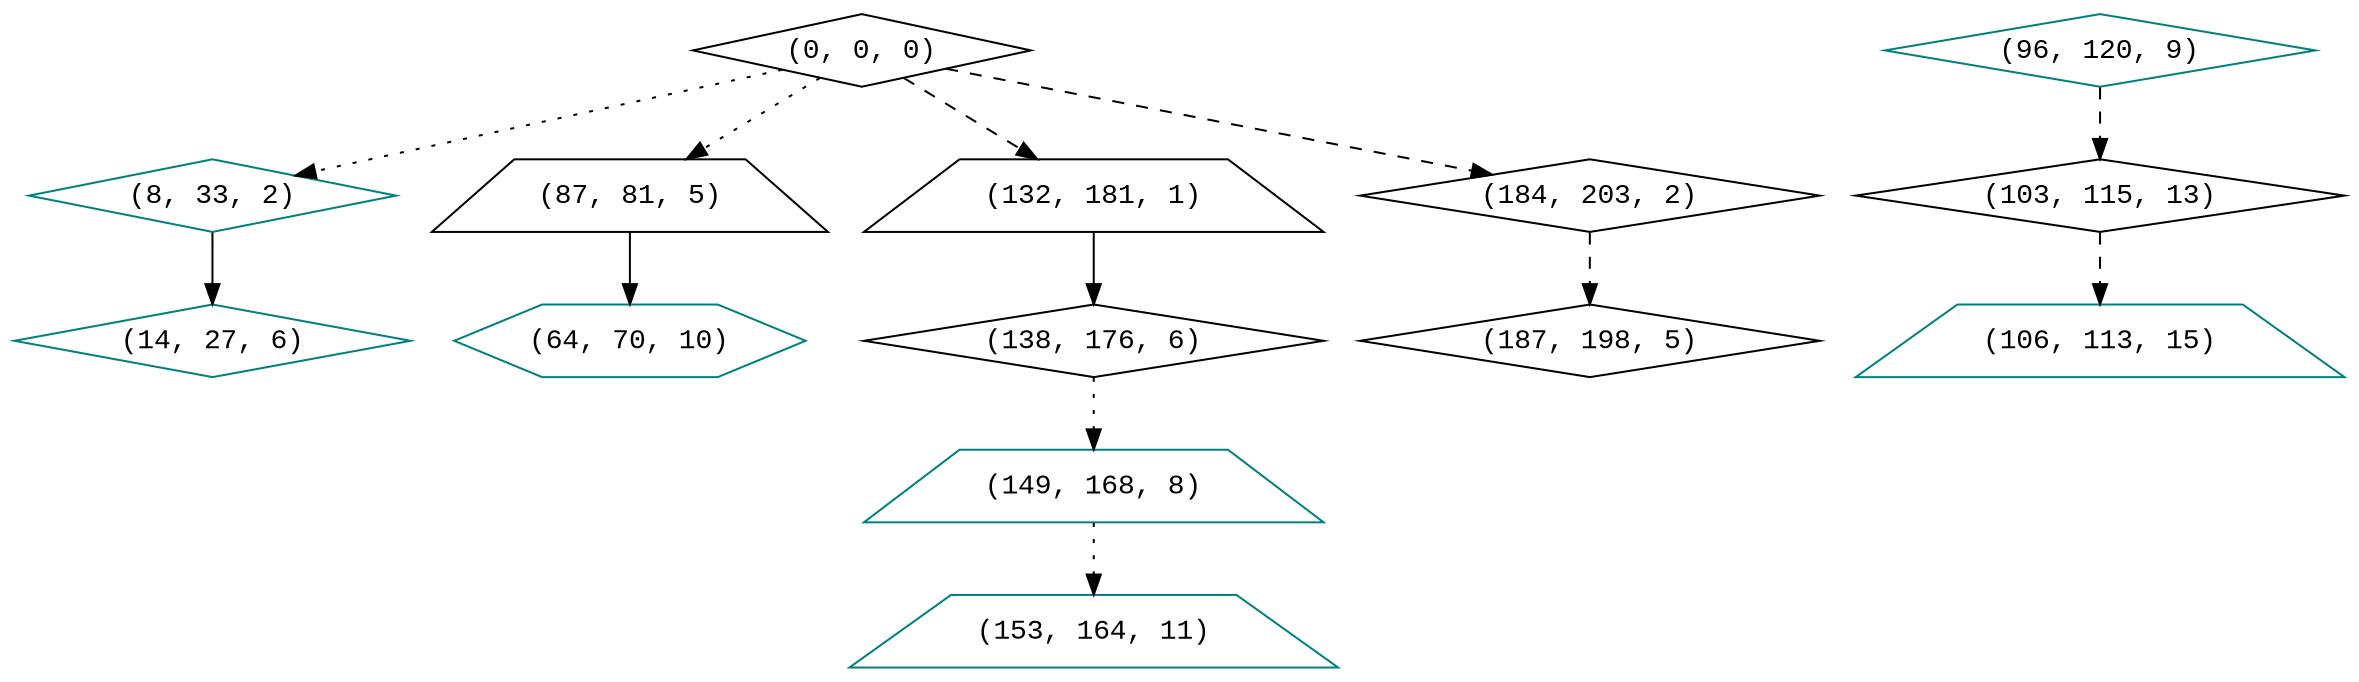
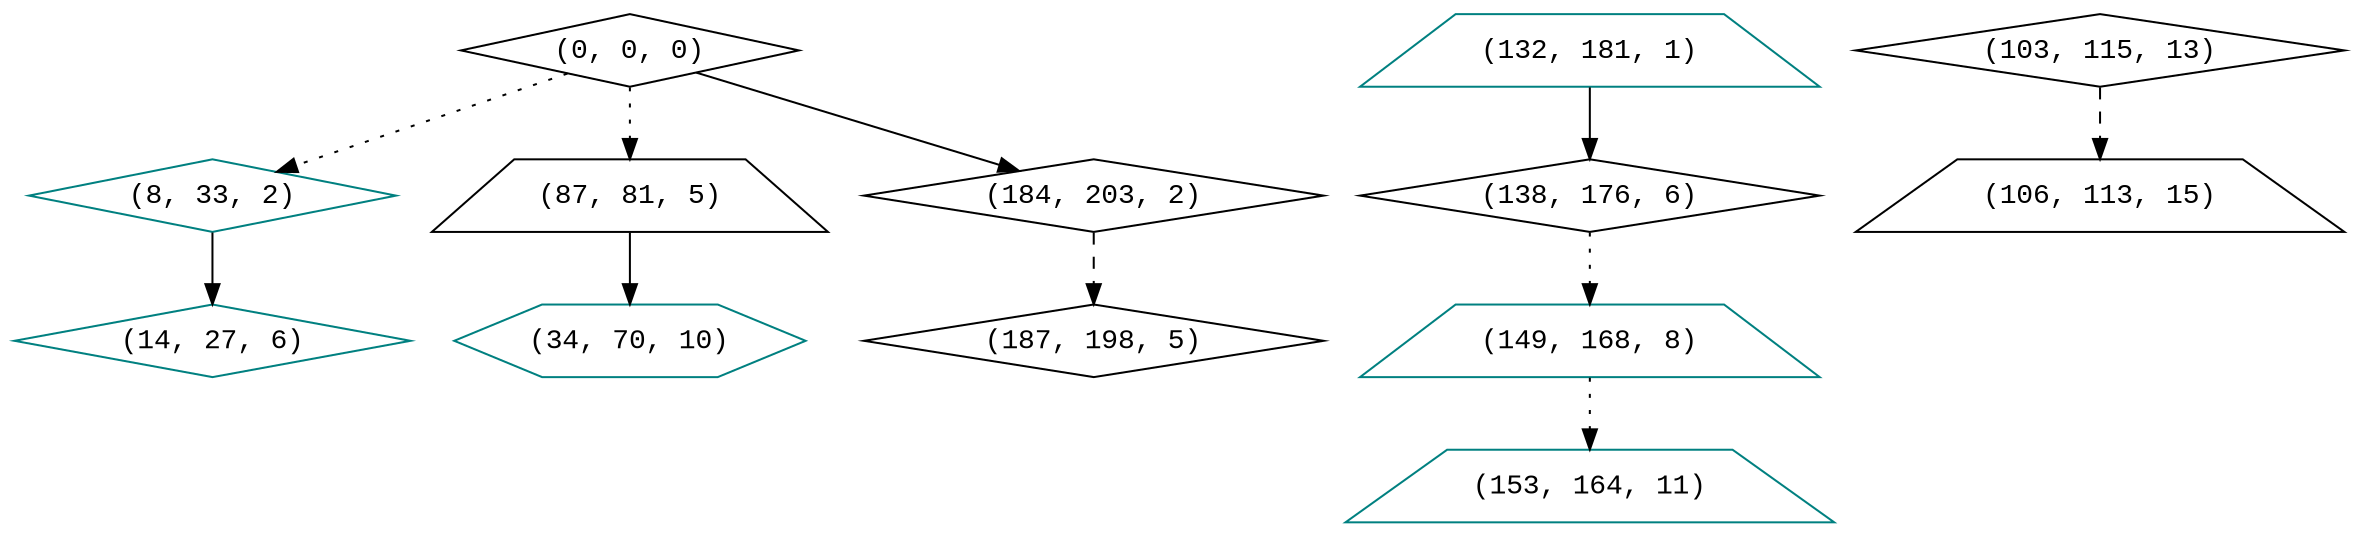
(2100, 50) -> none
(962, 113) -> none
(1209, 120) -> (848, 119)
(1094, 196) -> (1590, 50)
(630, 341) -> (630, 341)
(2100, 341) -> (2100, 196)
